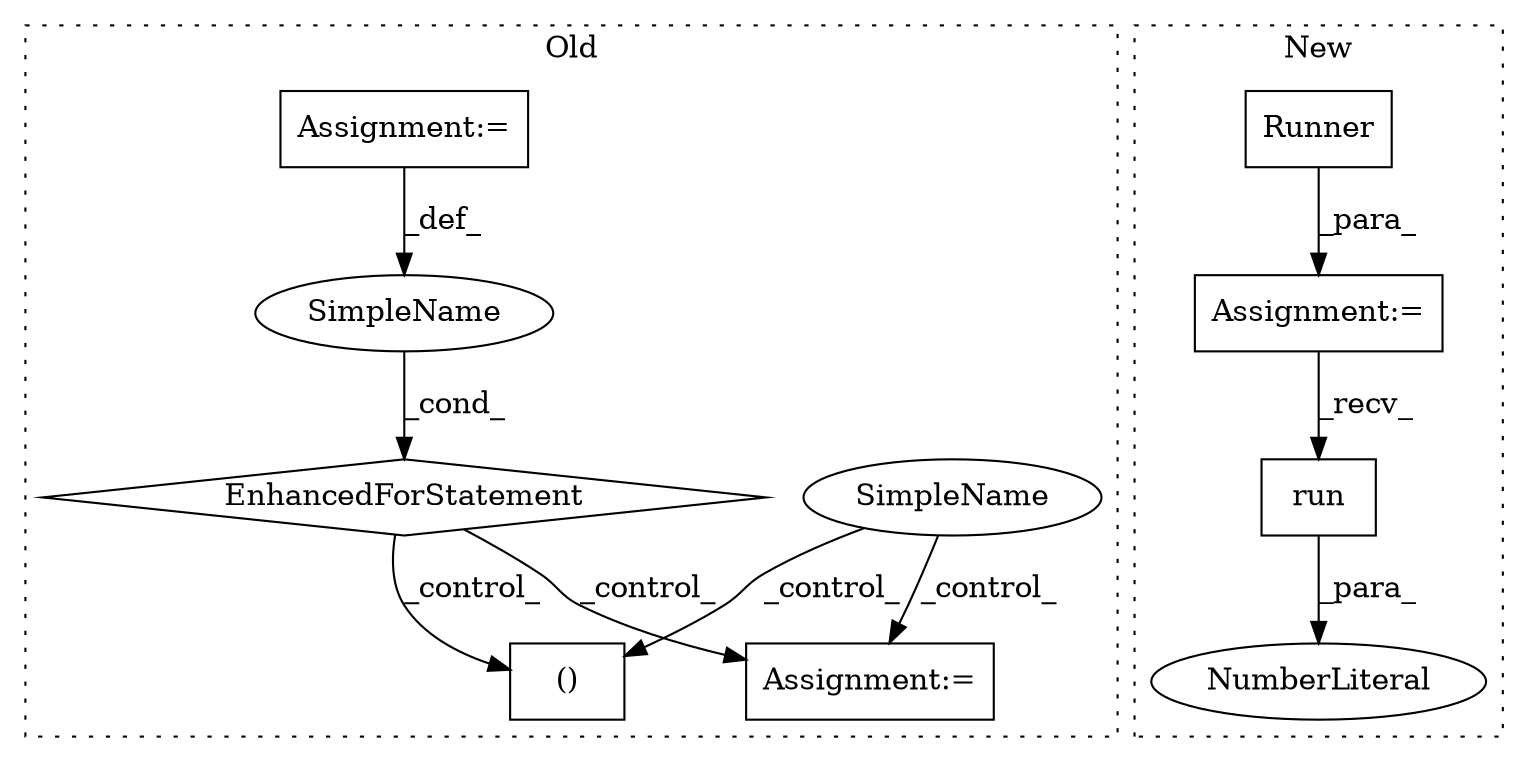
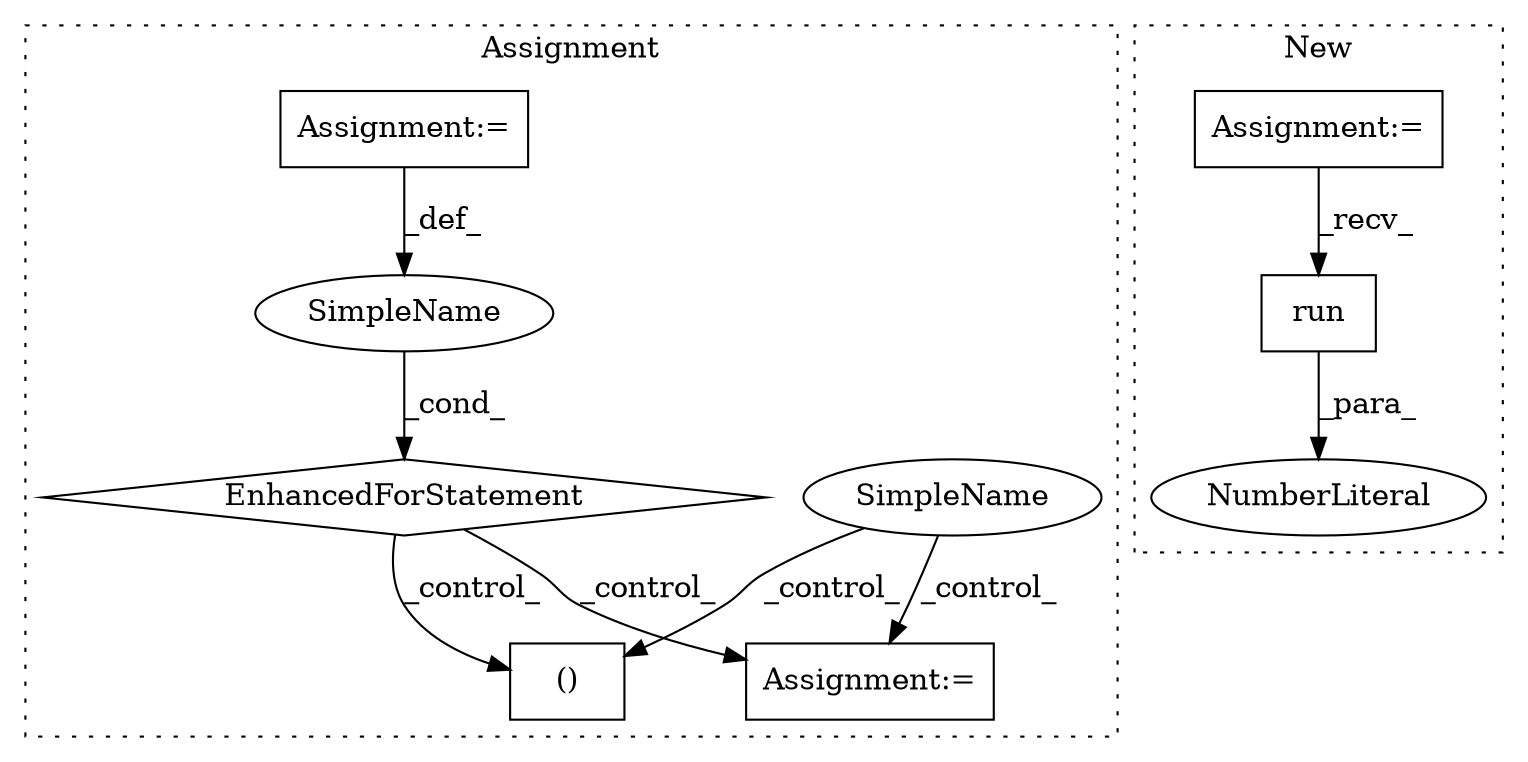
(572, 50) -> (572, 50)
(1319, 129) -> none
